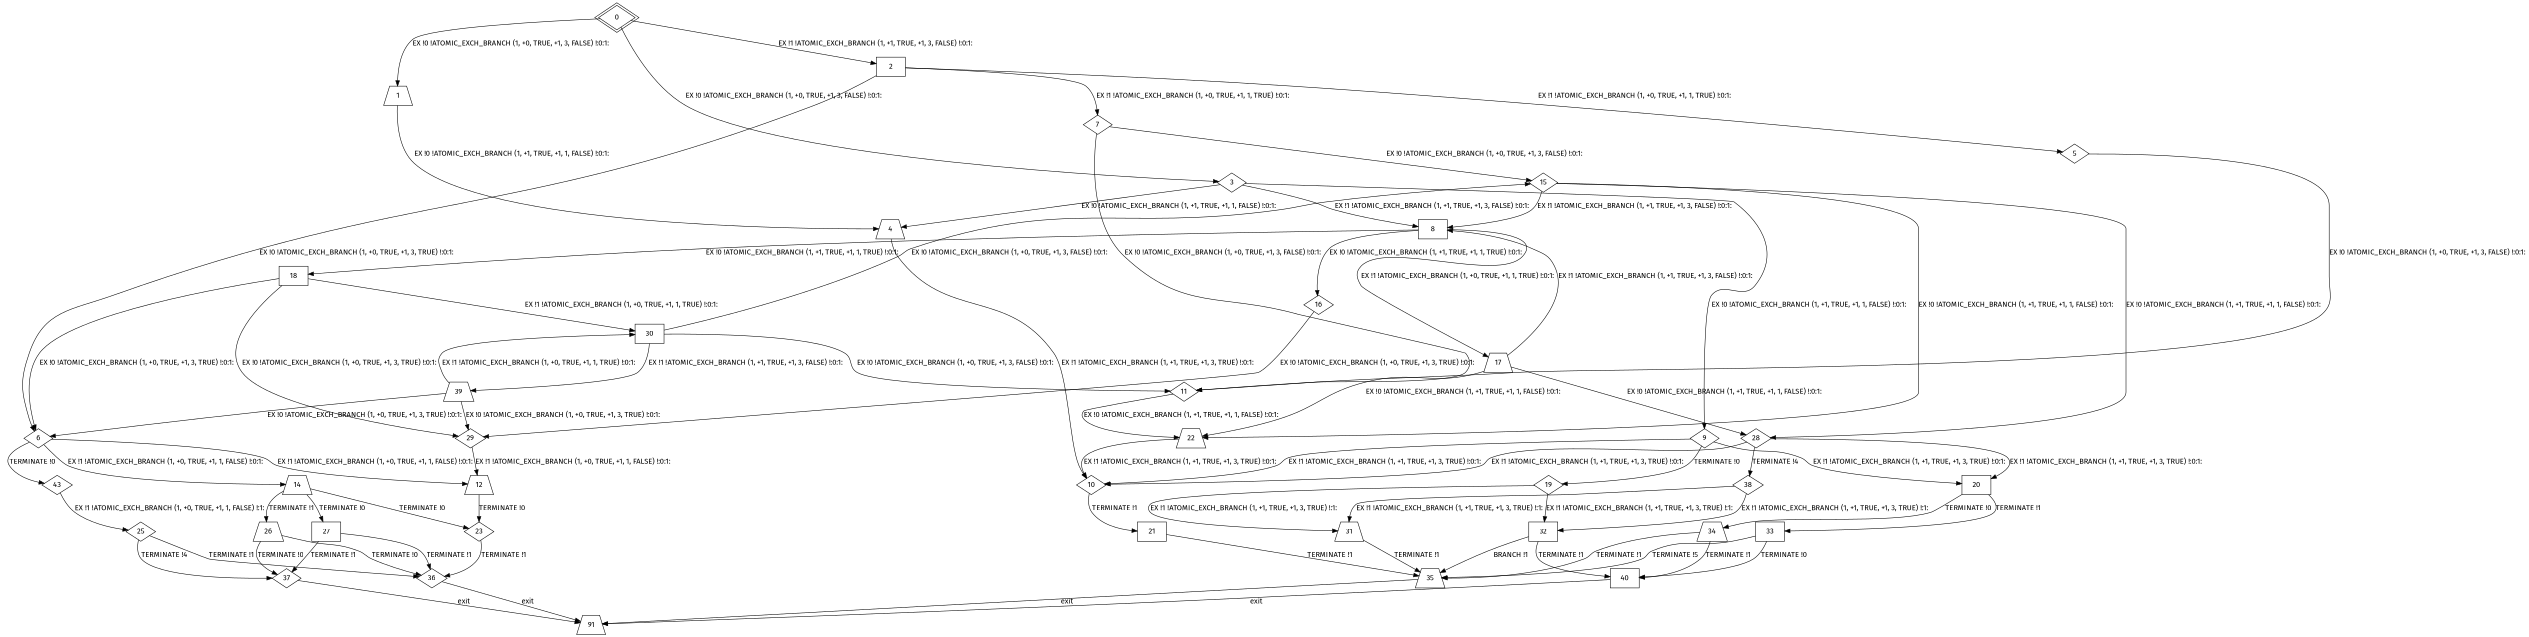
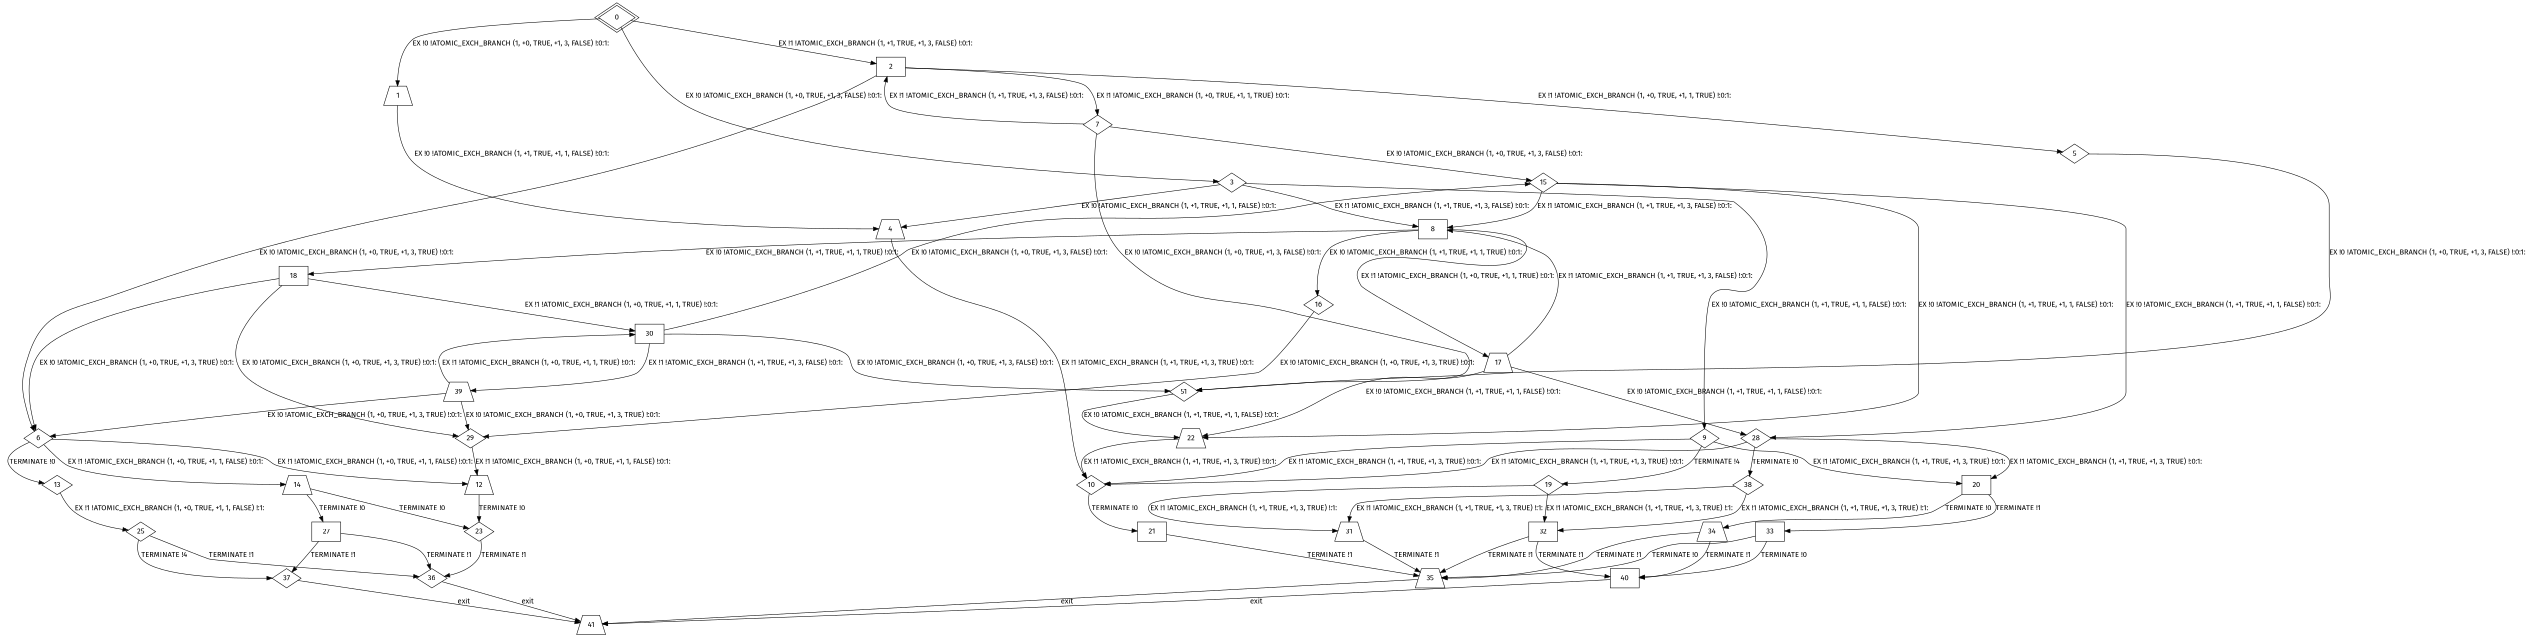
none -> (973, 120)
(1184, 392) -> (1184, 392)
(1717, 462) -> (1717, 462)
(1775, 462) -> (1775, 462)
(57, 485) -> (57, 485)
(1115, 508) -> (1115, 508)
(268, 532) -> none
(1511, 555) -> (1511, 555)
(1675, 555) -> (1675, 555)
(591, 625) -> (591, 625)
